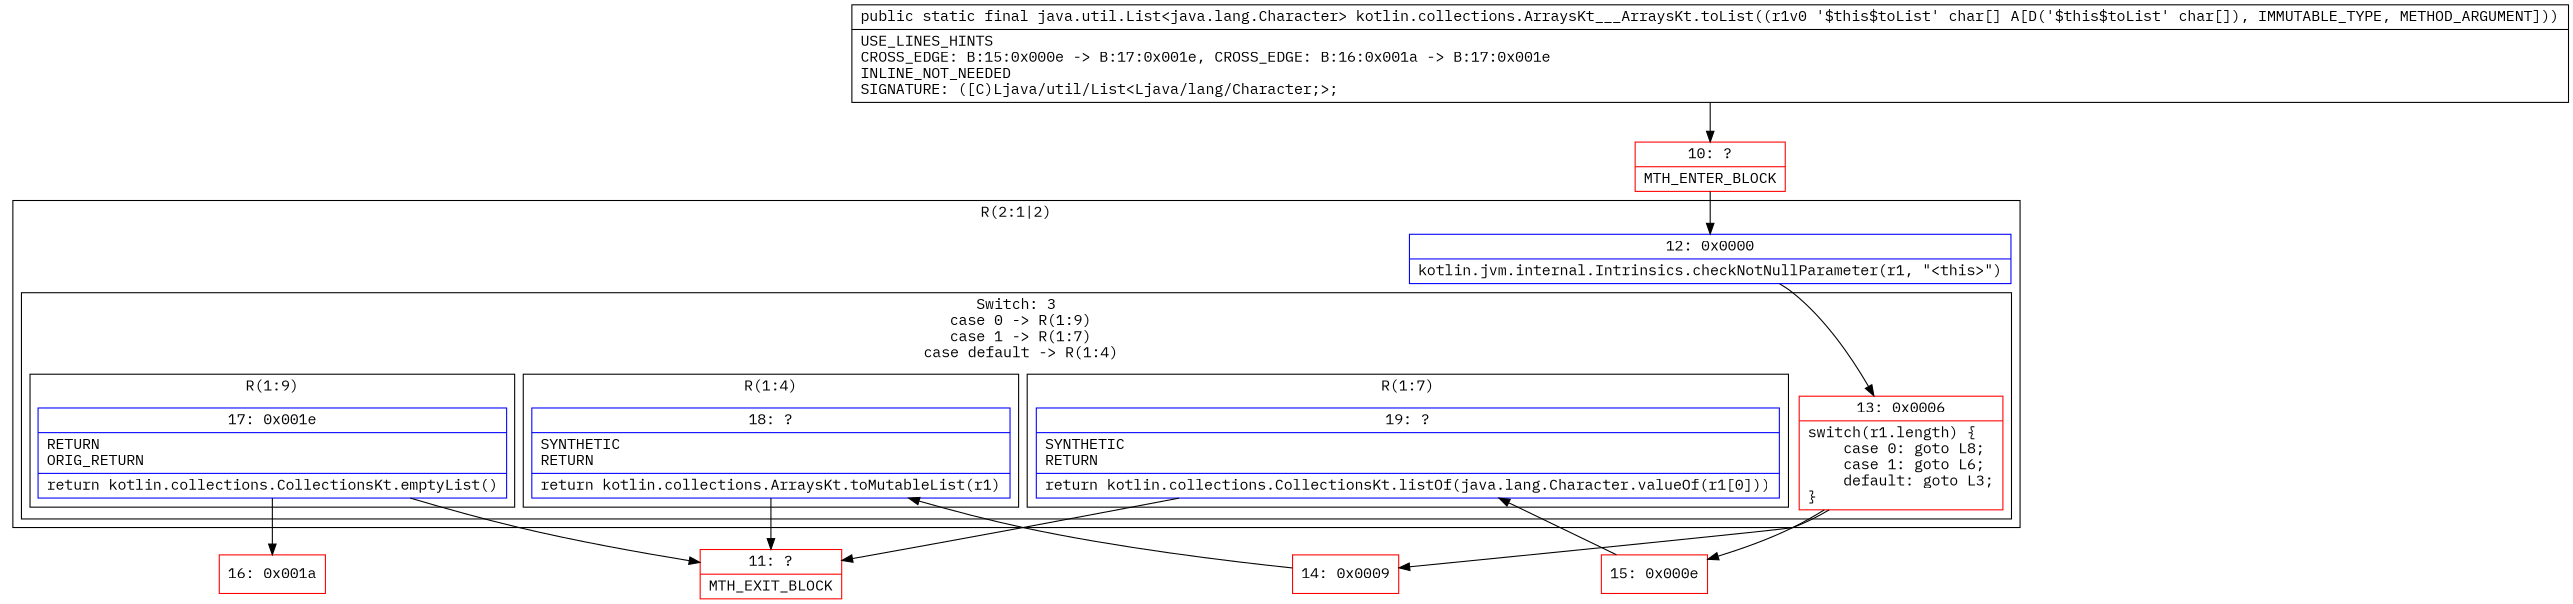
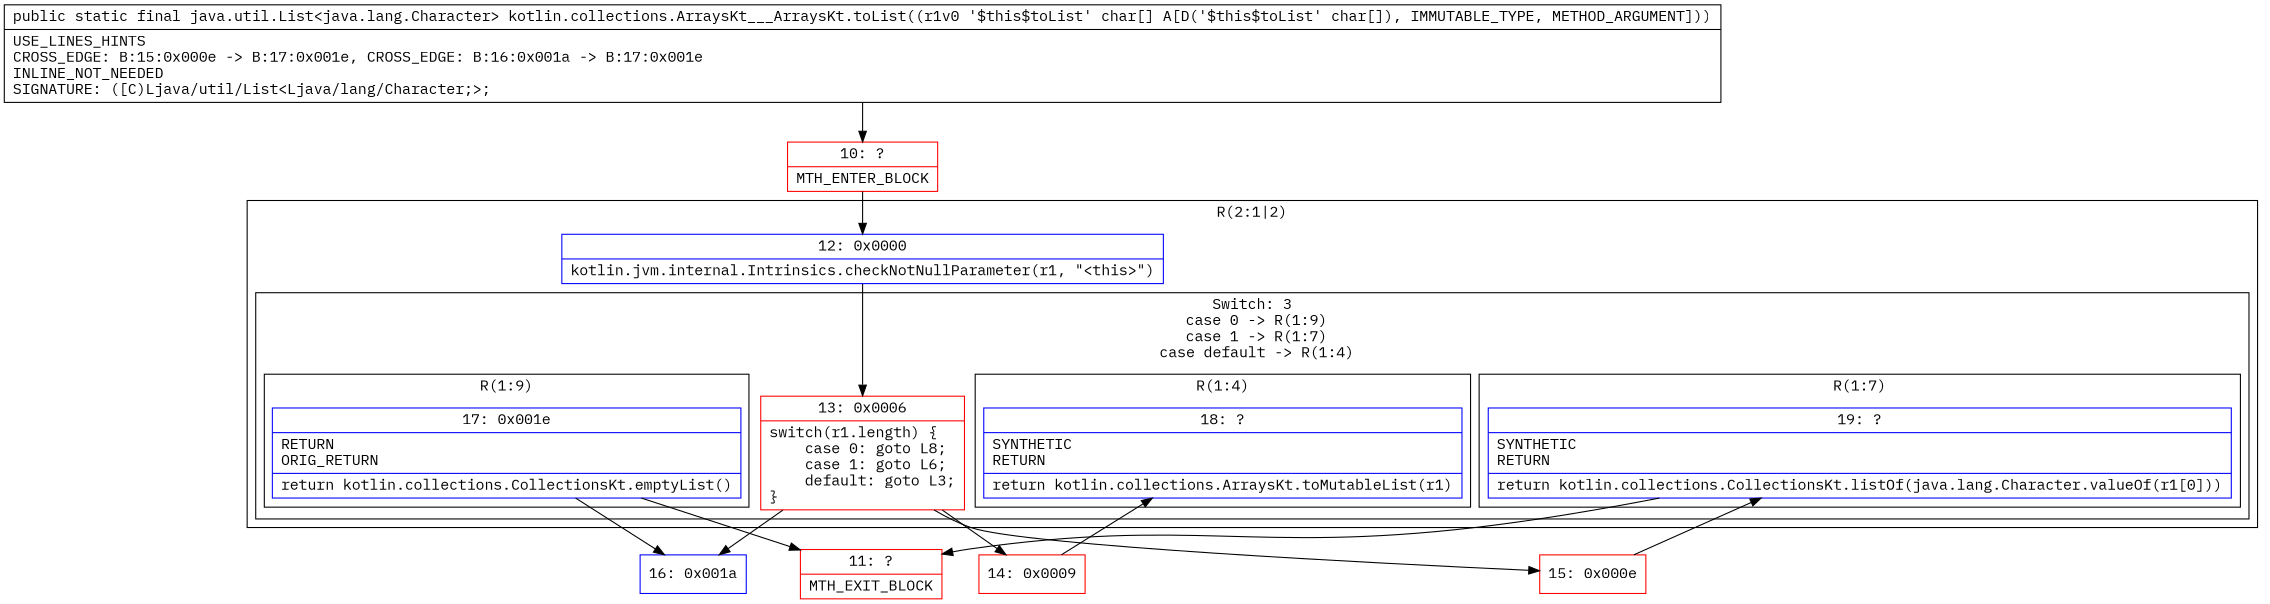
(771, 518) -> none
none -> (742, 539)
(272, 574) -> (693, 574)
